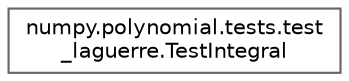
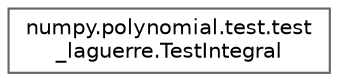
(175, 41) -> (169, 41)
